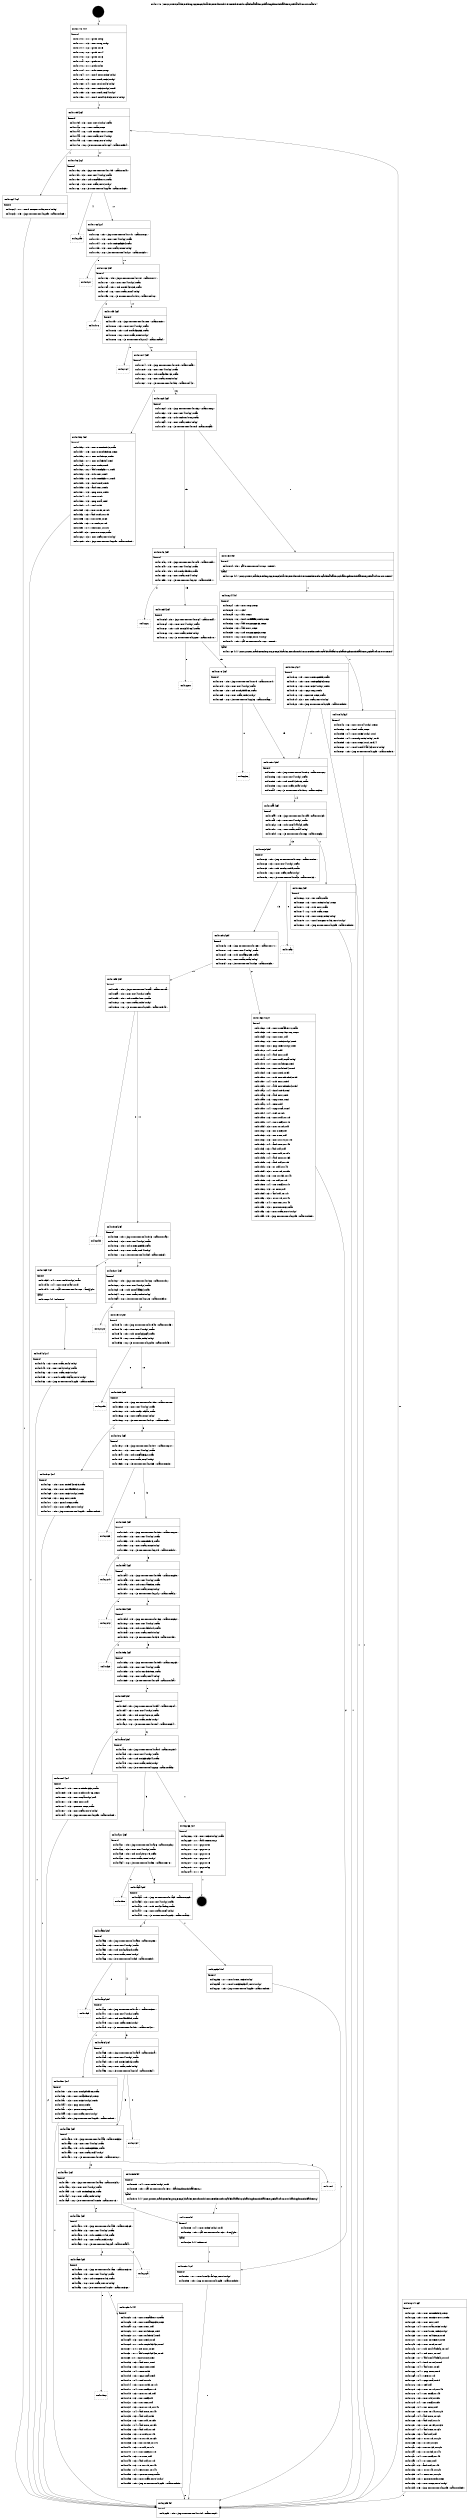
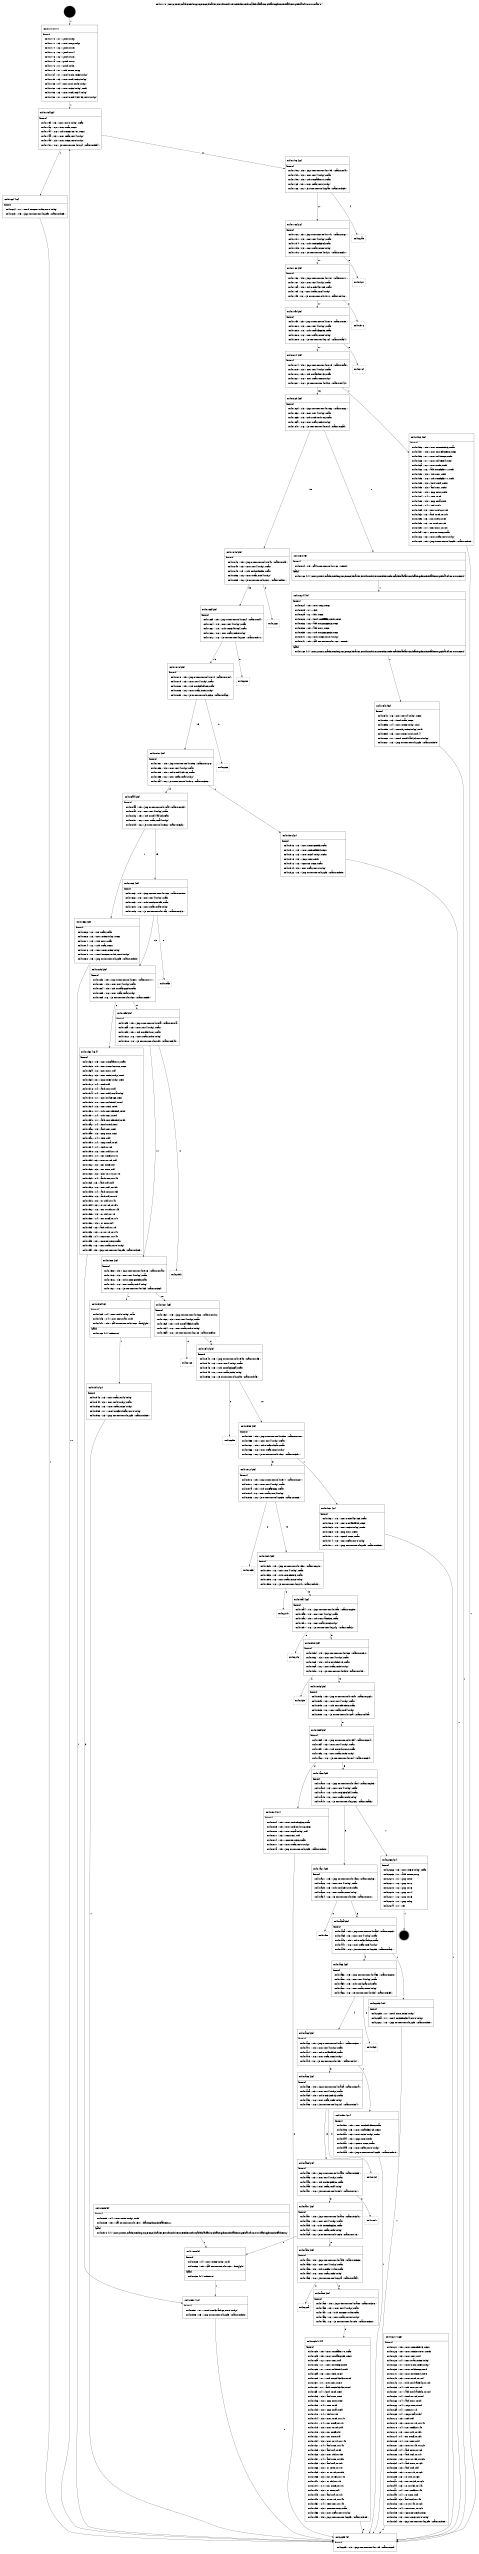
(305, 733) -> (244, 809)
(101, 2396) -> none
